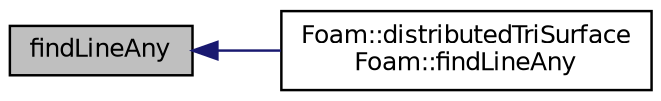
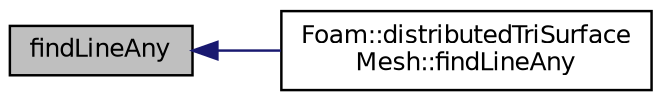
(466, 51) -> (466, 51)
